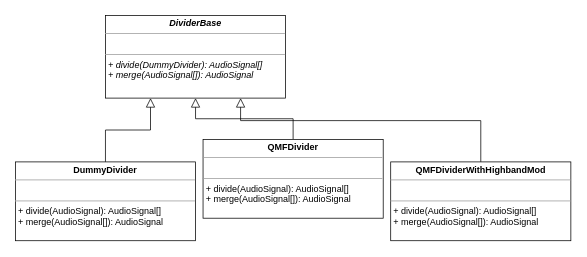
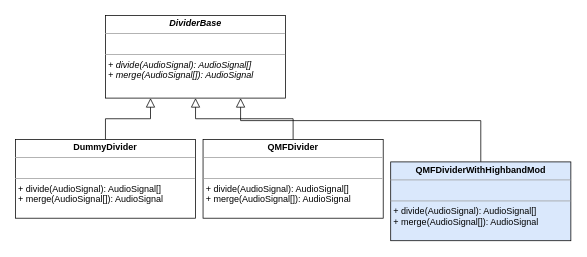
(187, 32) -> (183, 32)
(105, 201) -> (105, 179)
(480, 201) -> (480, 201)
